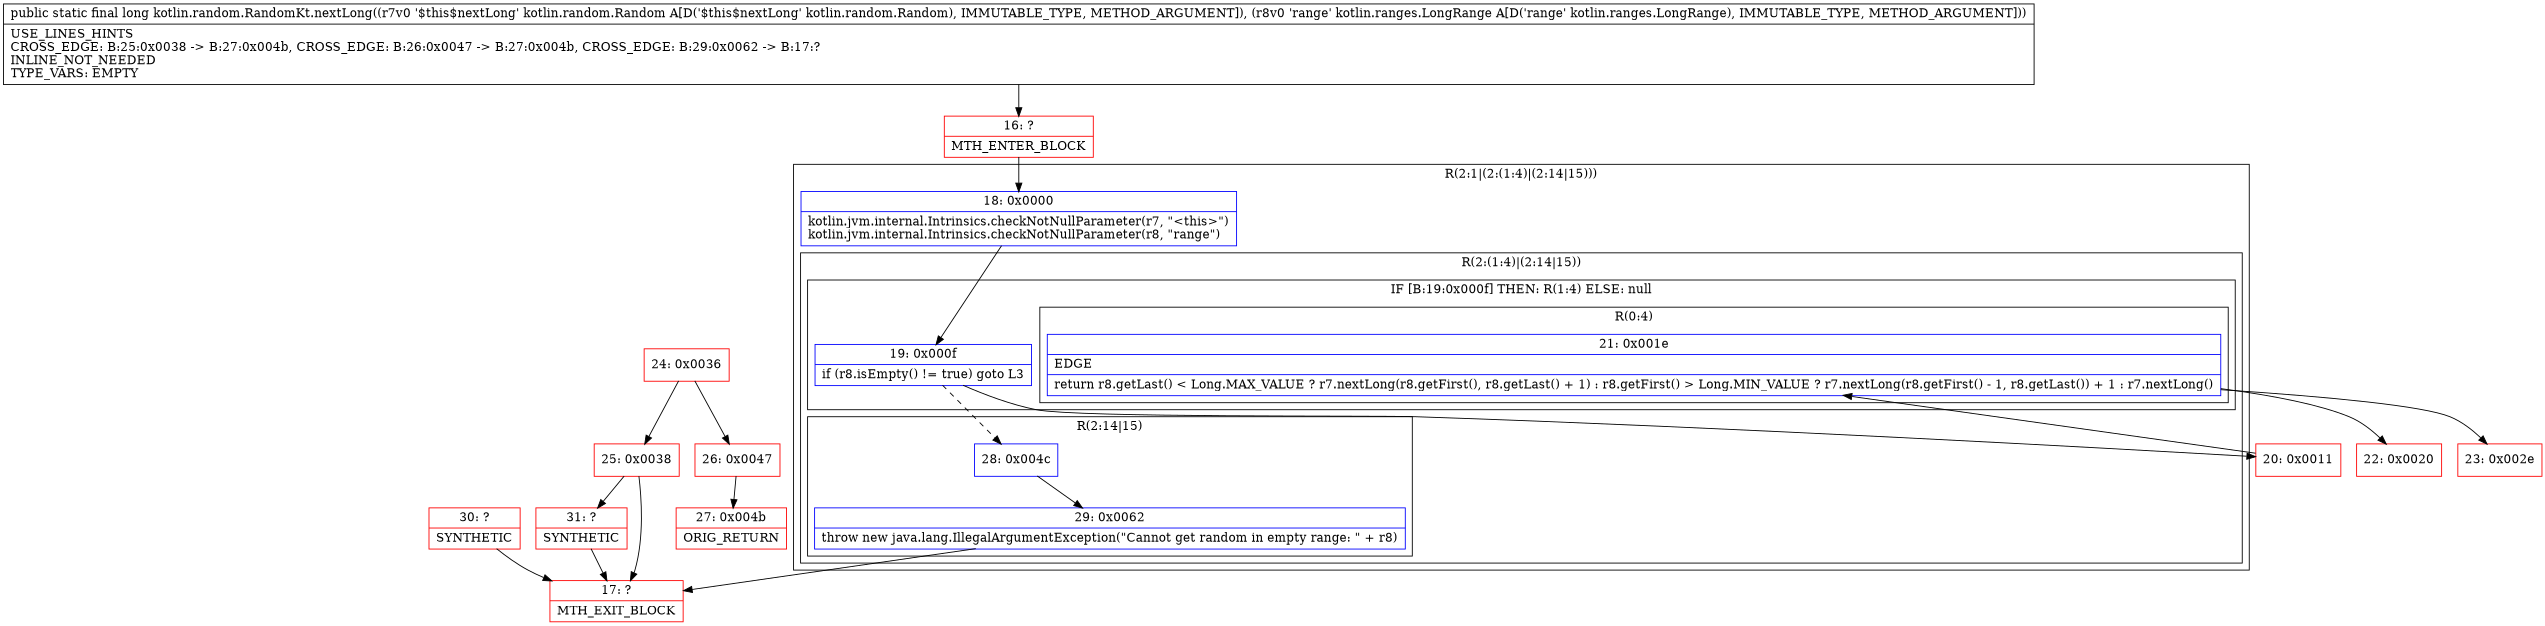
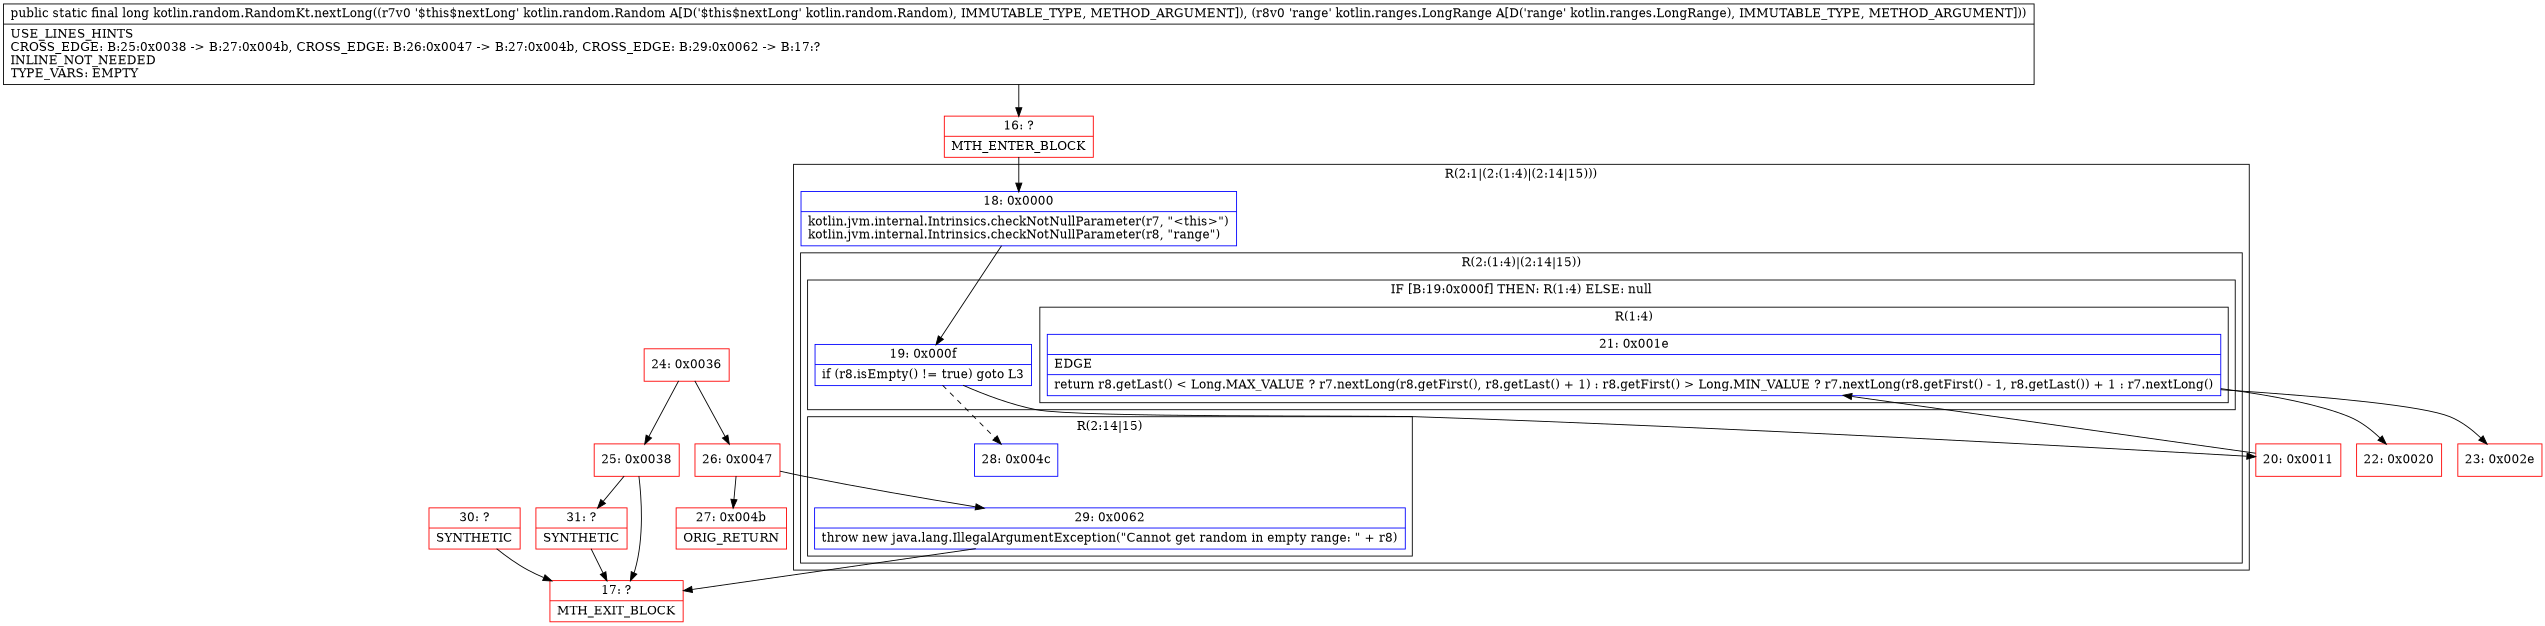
(1634, 317) -> (1634, 317)
(1056, 489) -> (878, 490)
